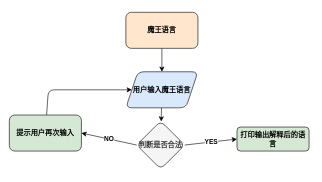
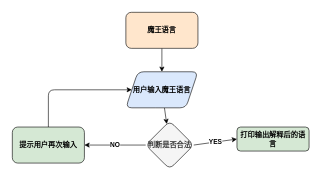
(45, 133) -> (48, 145)
(161, 145) -> (170, 145)
